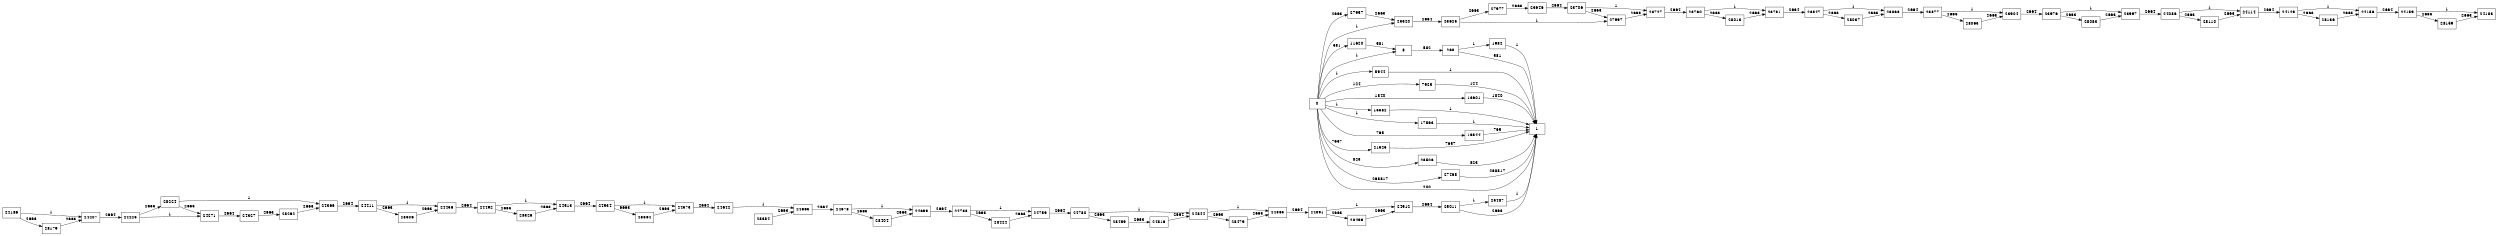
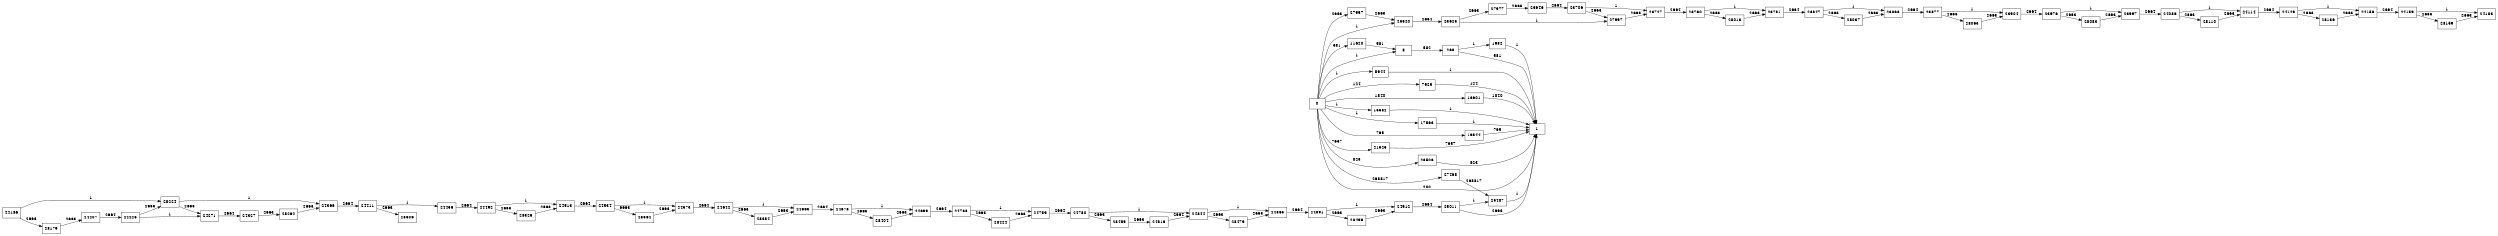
(1507, 173) -> (1473, 187)
(426, 213) -> none
none -> (742, 213)
(50, 215) -> (89, 200)
